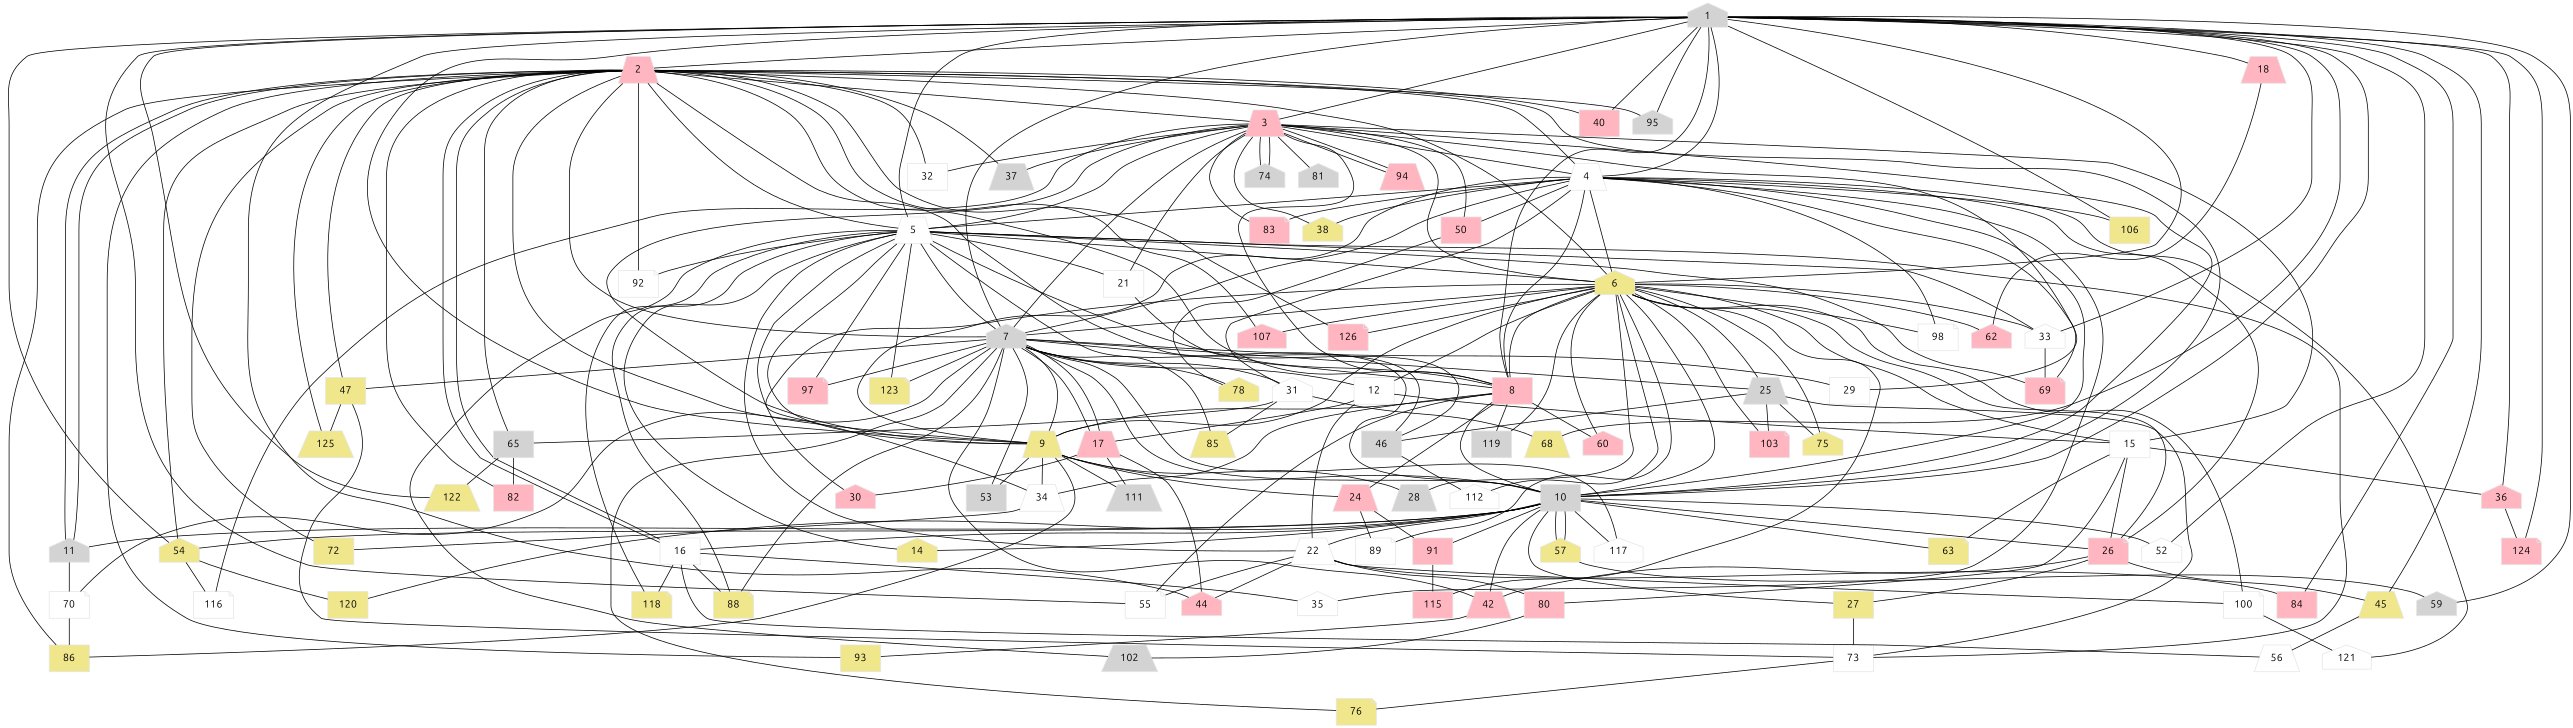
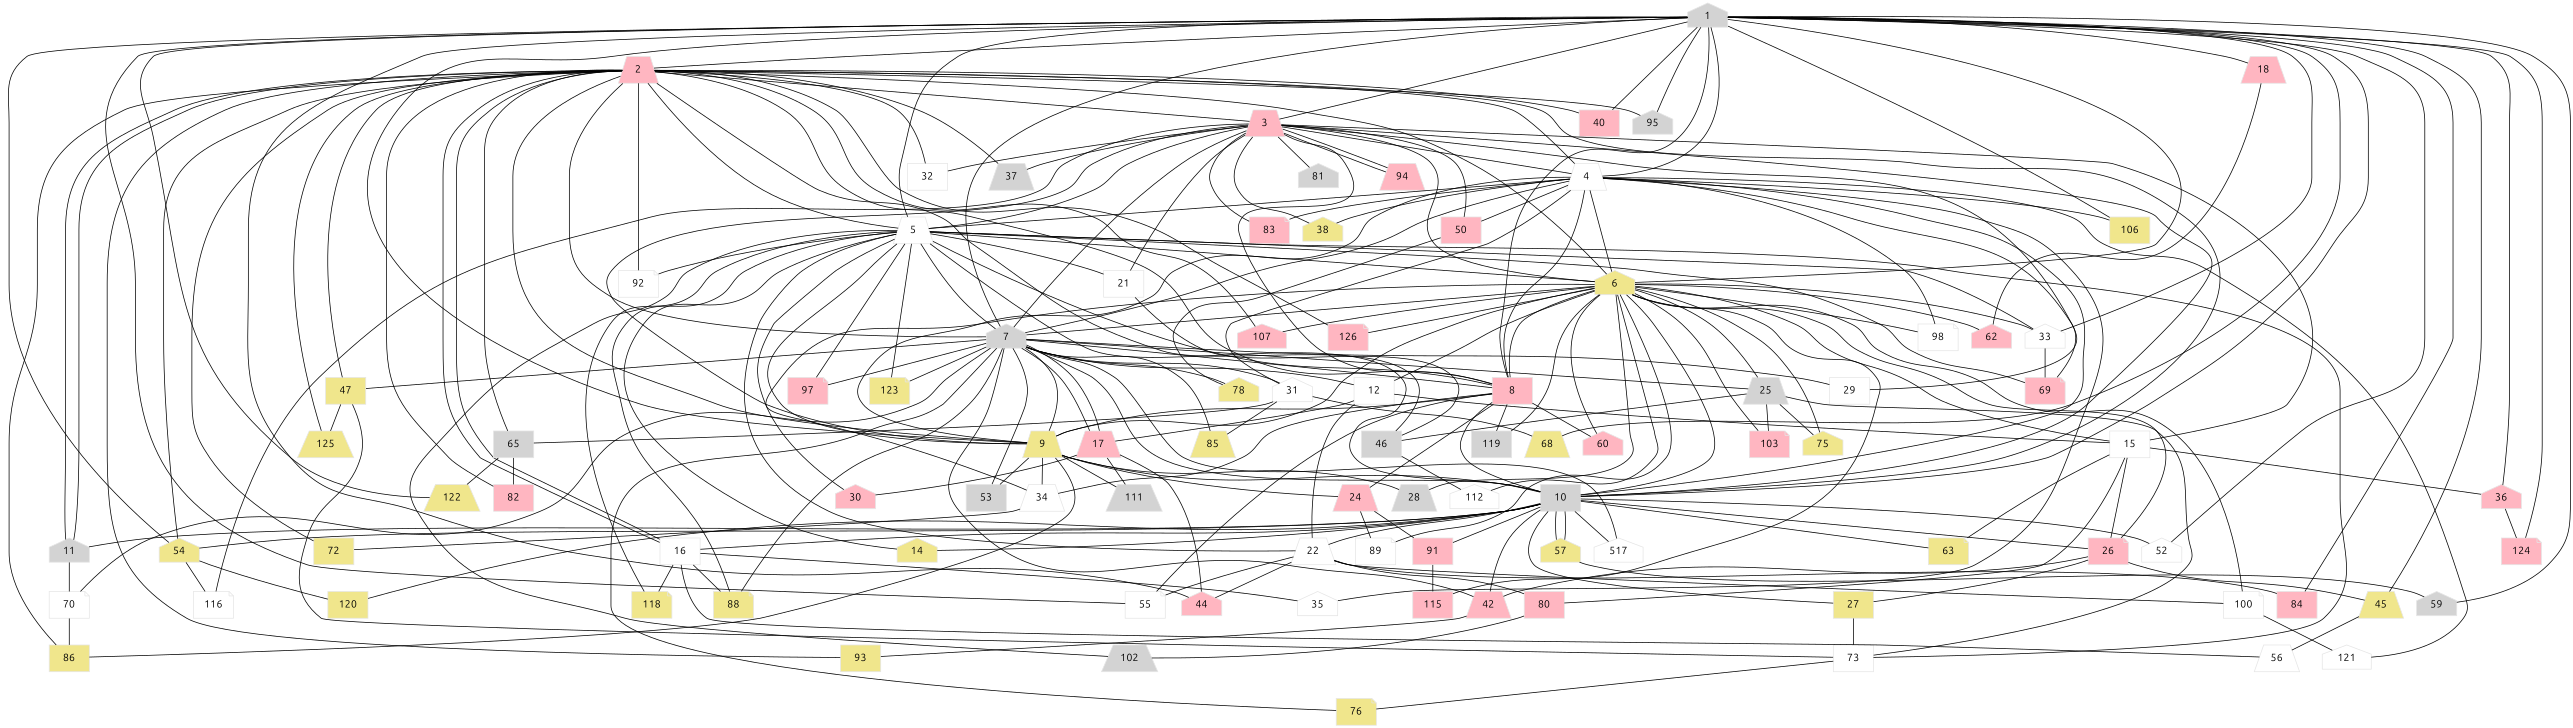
(1265, 177) -> none
(2067, 236) -> none
(1619, 551) -> (1619, 551)
